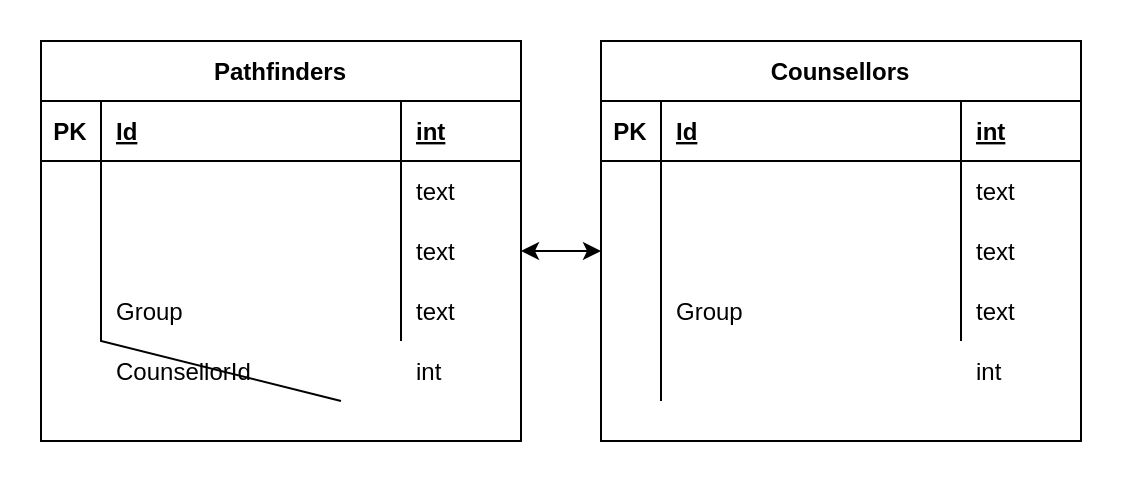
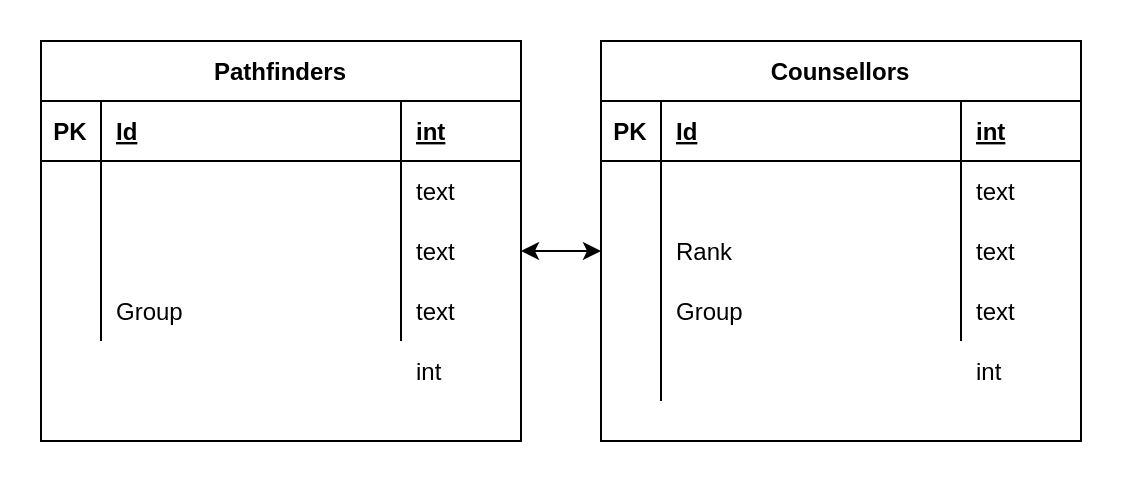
none -> (811, 251)
(251, 371) -> none
